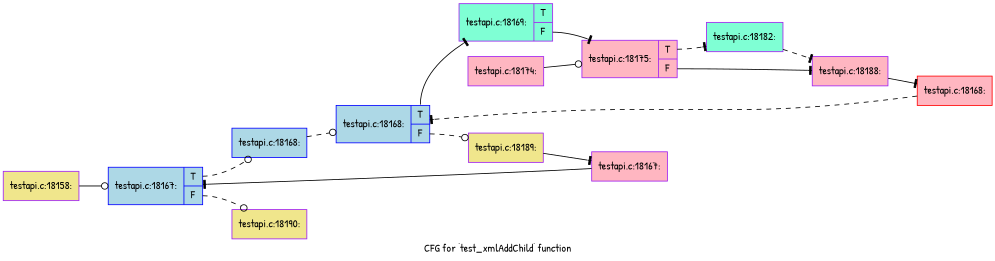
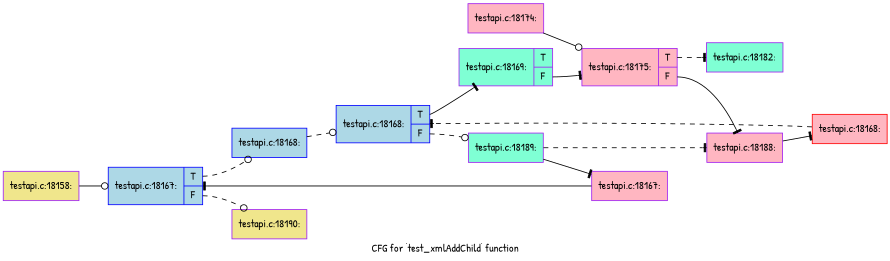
(796, 54) -> (623, 148)
(506, 148) -> (506, 148)
